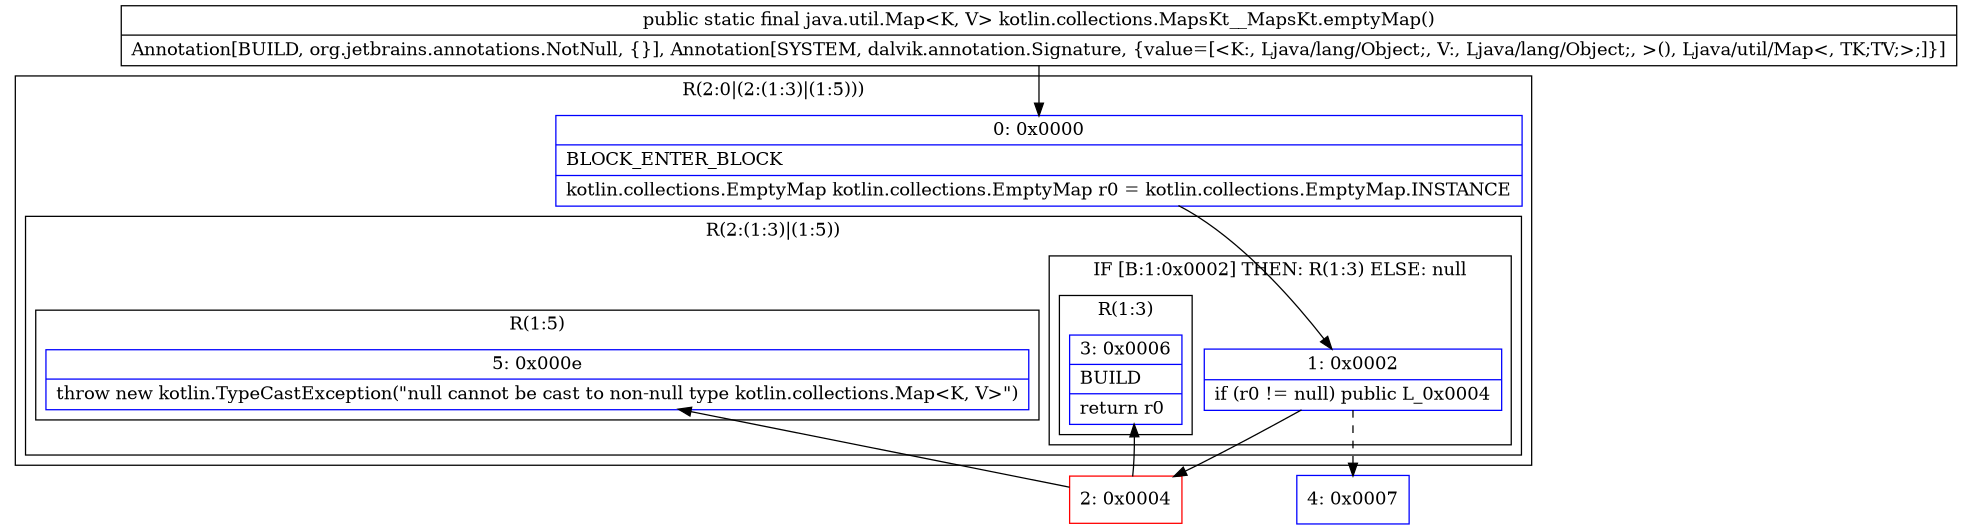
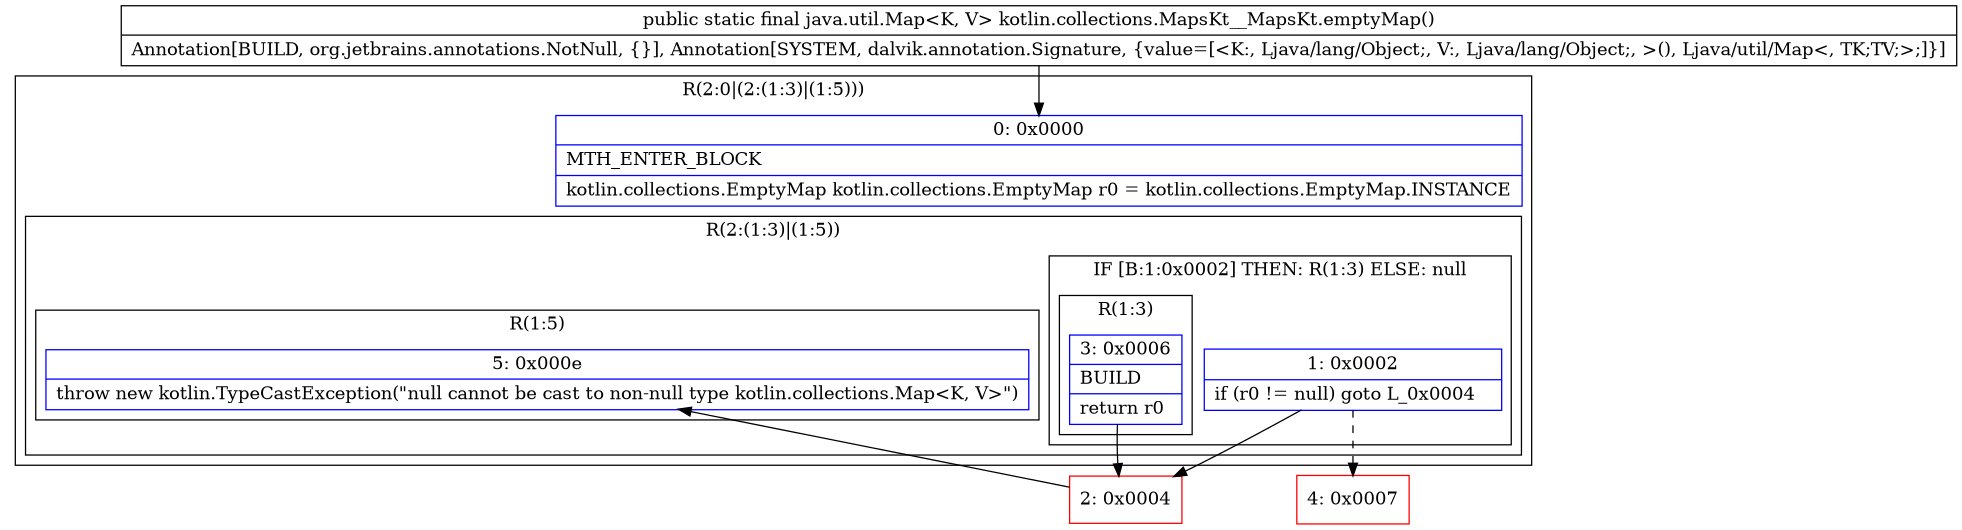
(675, 160) -> (664, 160)
(1258, 265) -> none
(1353, 394) -> (1345, 394)
(1134, 457) -> (1117, 444)
(1353, 500) -> (1353, 500)
